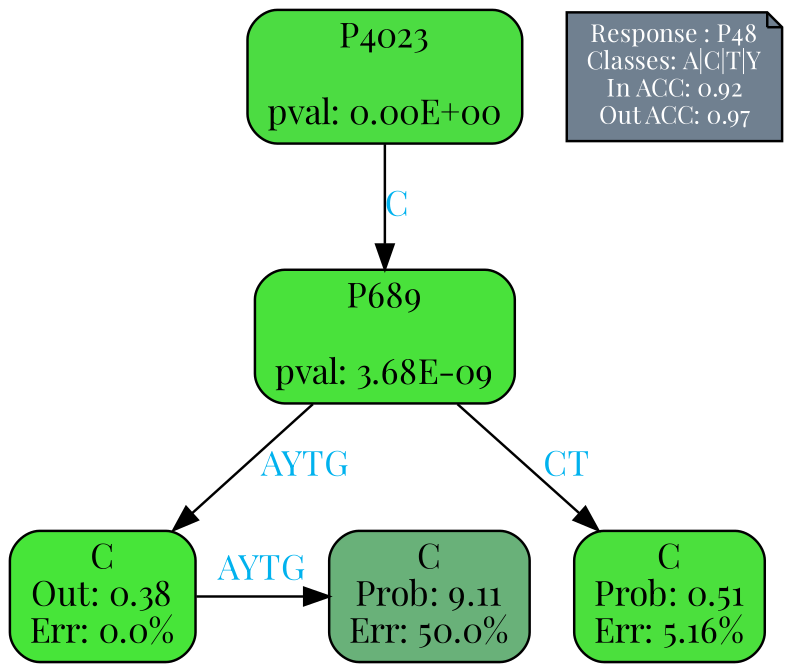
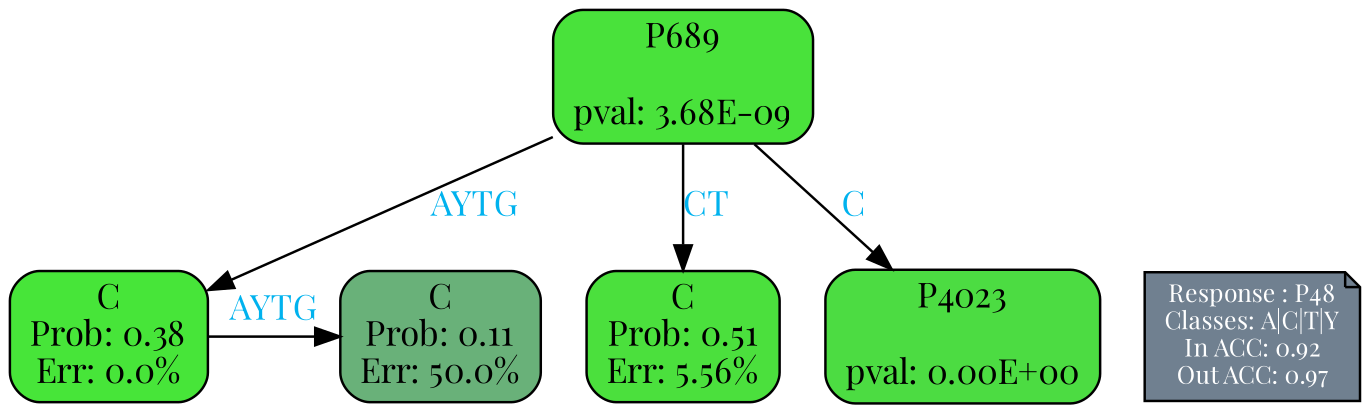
(385, 194) -> (814, 198)
(103, 596) -> (109, 337)
(429, 596) -> (441, 337)
(669, 596) -> (683, 337)
